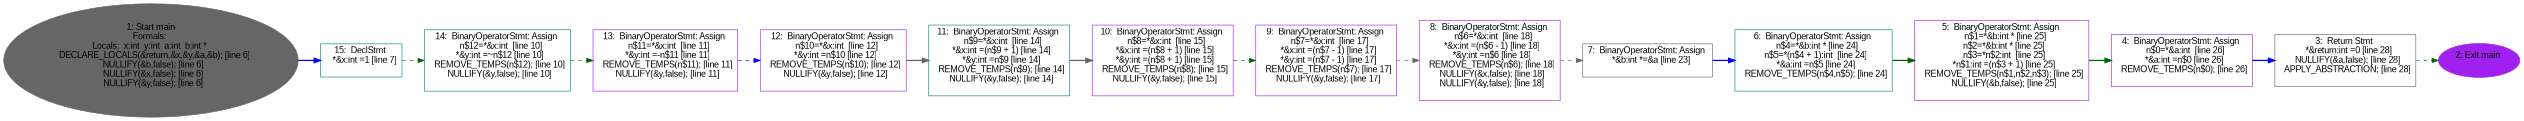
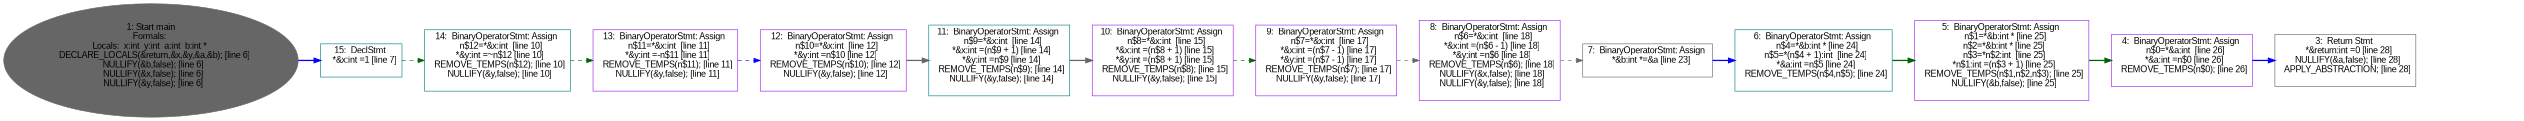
(2479, 60) -> none
